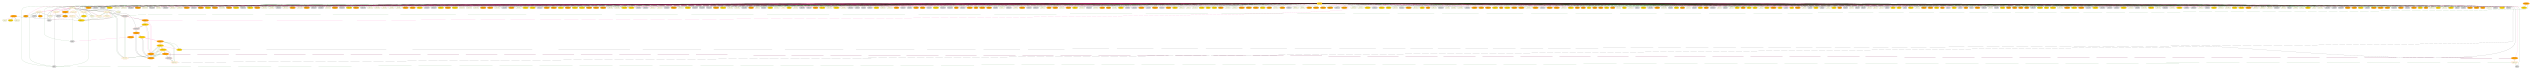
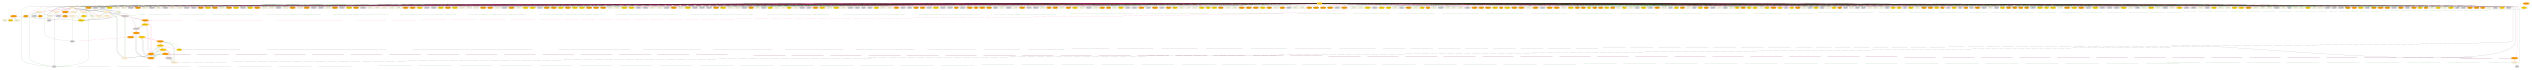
(187, 8) -> (187, 8)
